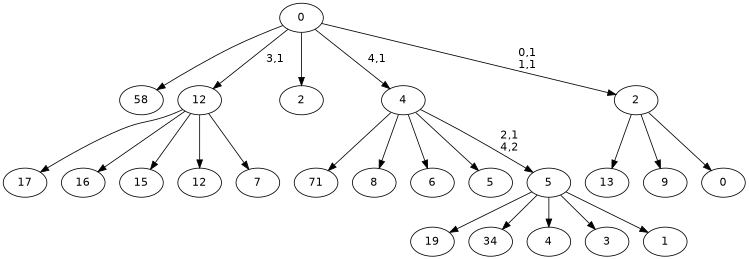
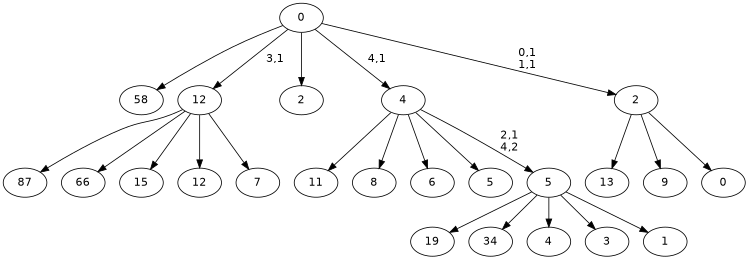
(25, 183) -> (25, 183)
(83, 183) -> (83, 183)
(316, 183) -> (316, 183)
